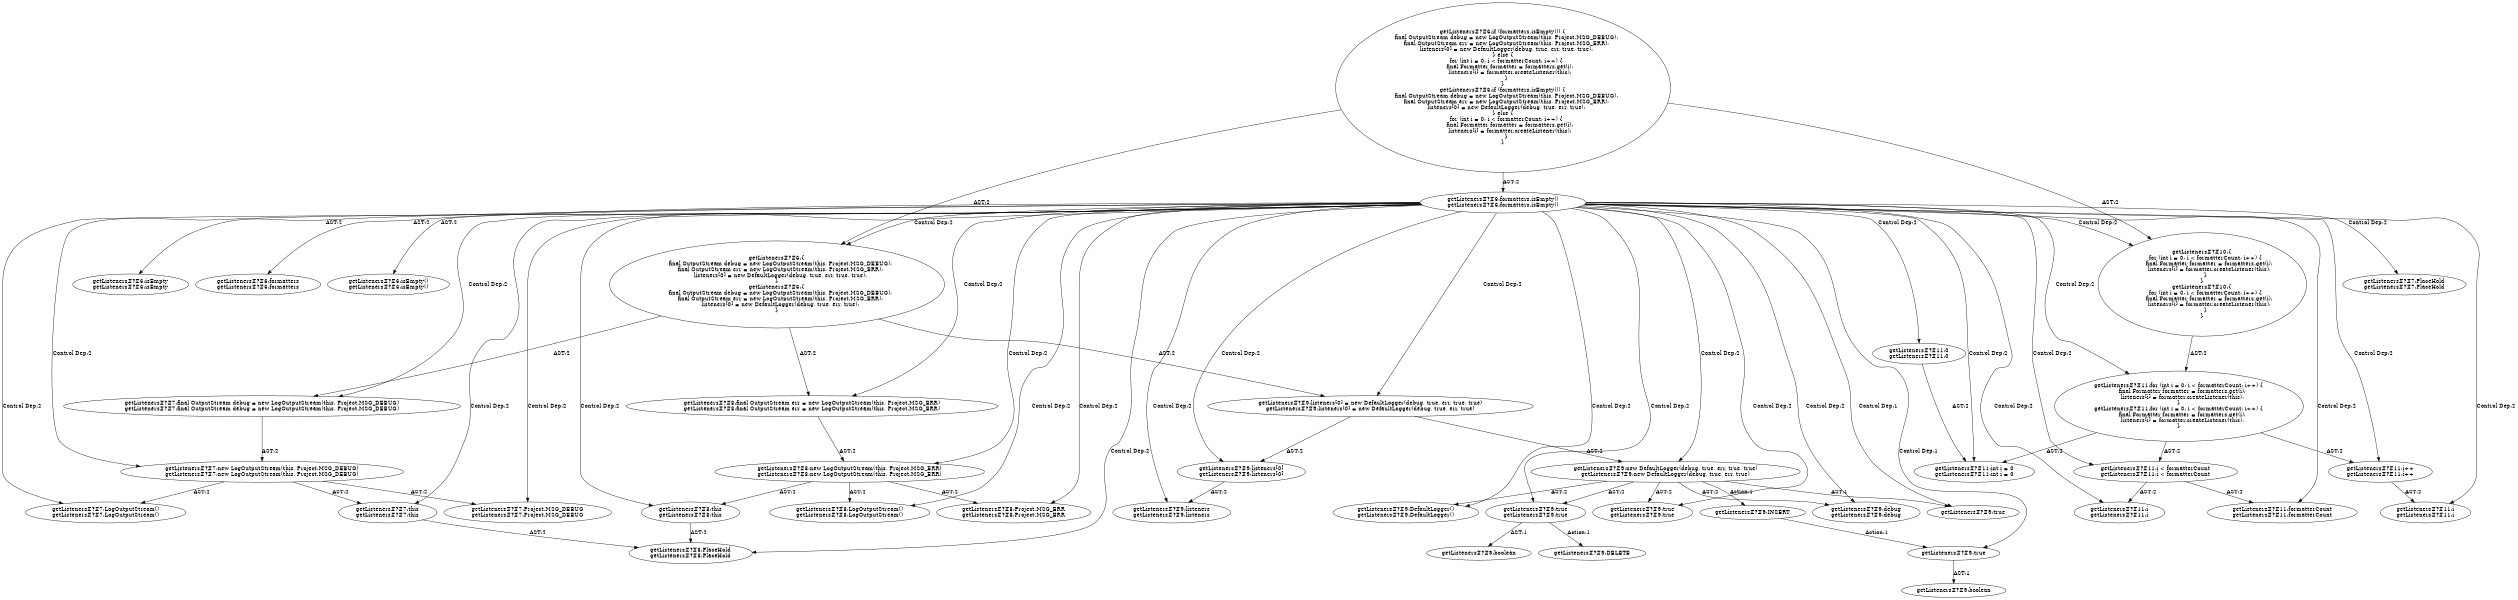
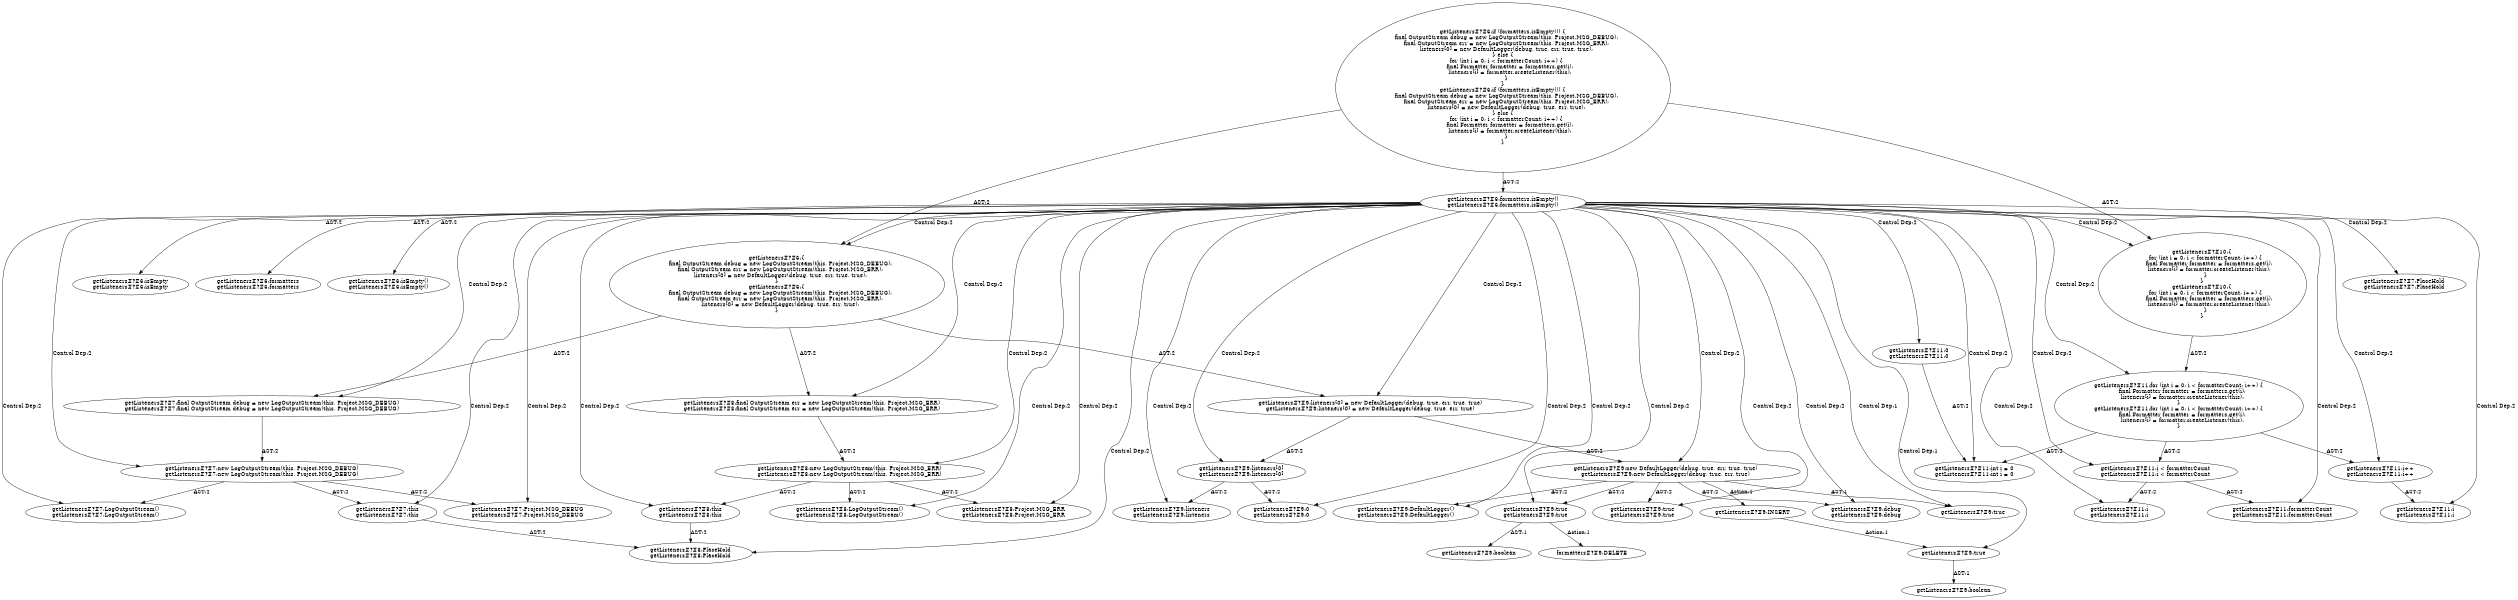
none -> (1282, 512)
(1592, 553) -> (1592, 553)
